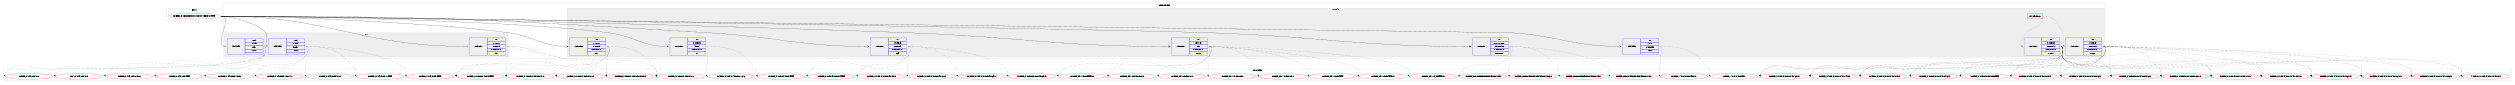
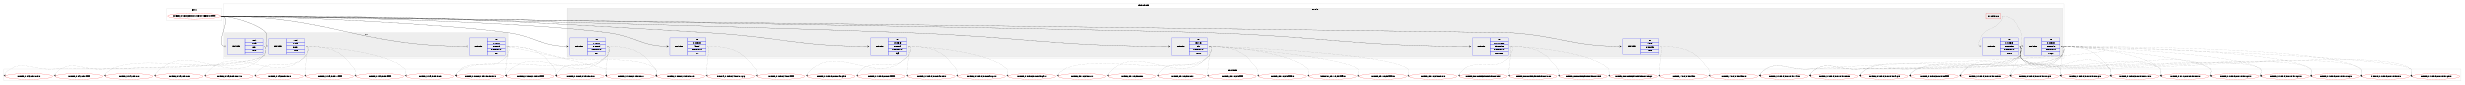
(79, 76) -> (179, 76)
(731, 76) -> (731, 76)
(1433, 76) -> (1333, 76)
(2185, 76) -> none
(2286, 76) -> (2185, 76)
